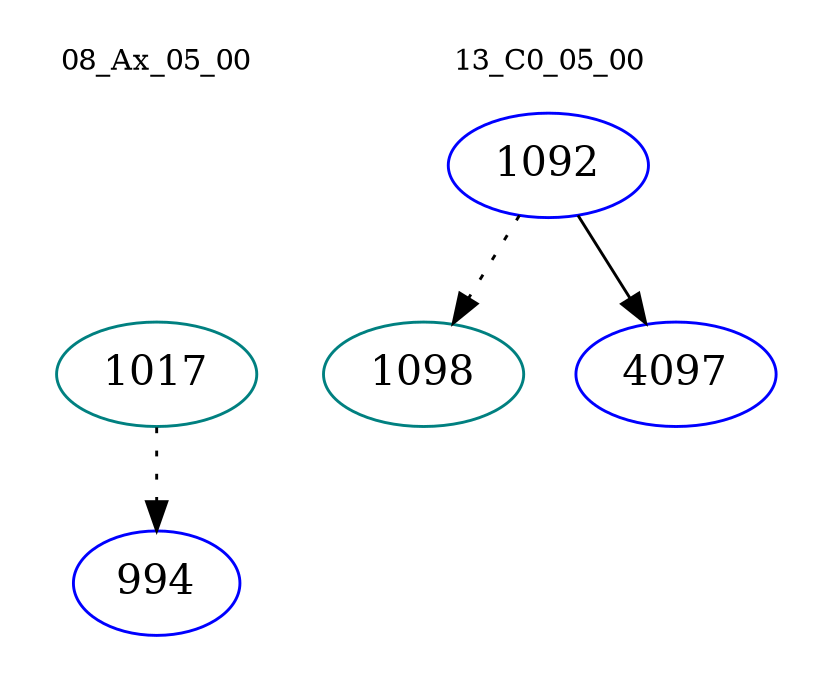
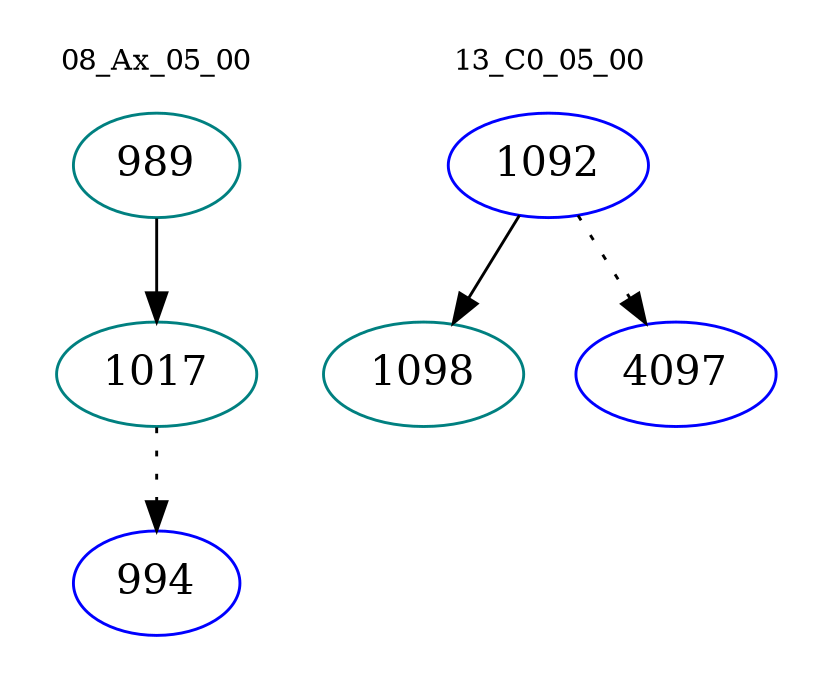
none -> (157, 165)
(494, 257) -> (494, 257)
(604, 257) -> (604, 257)
